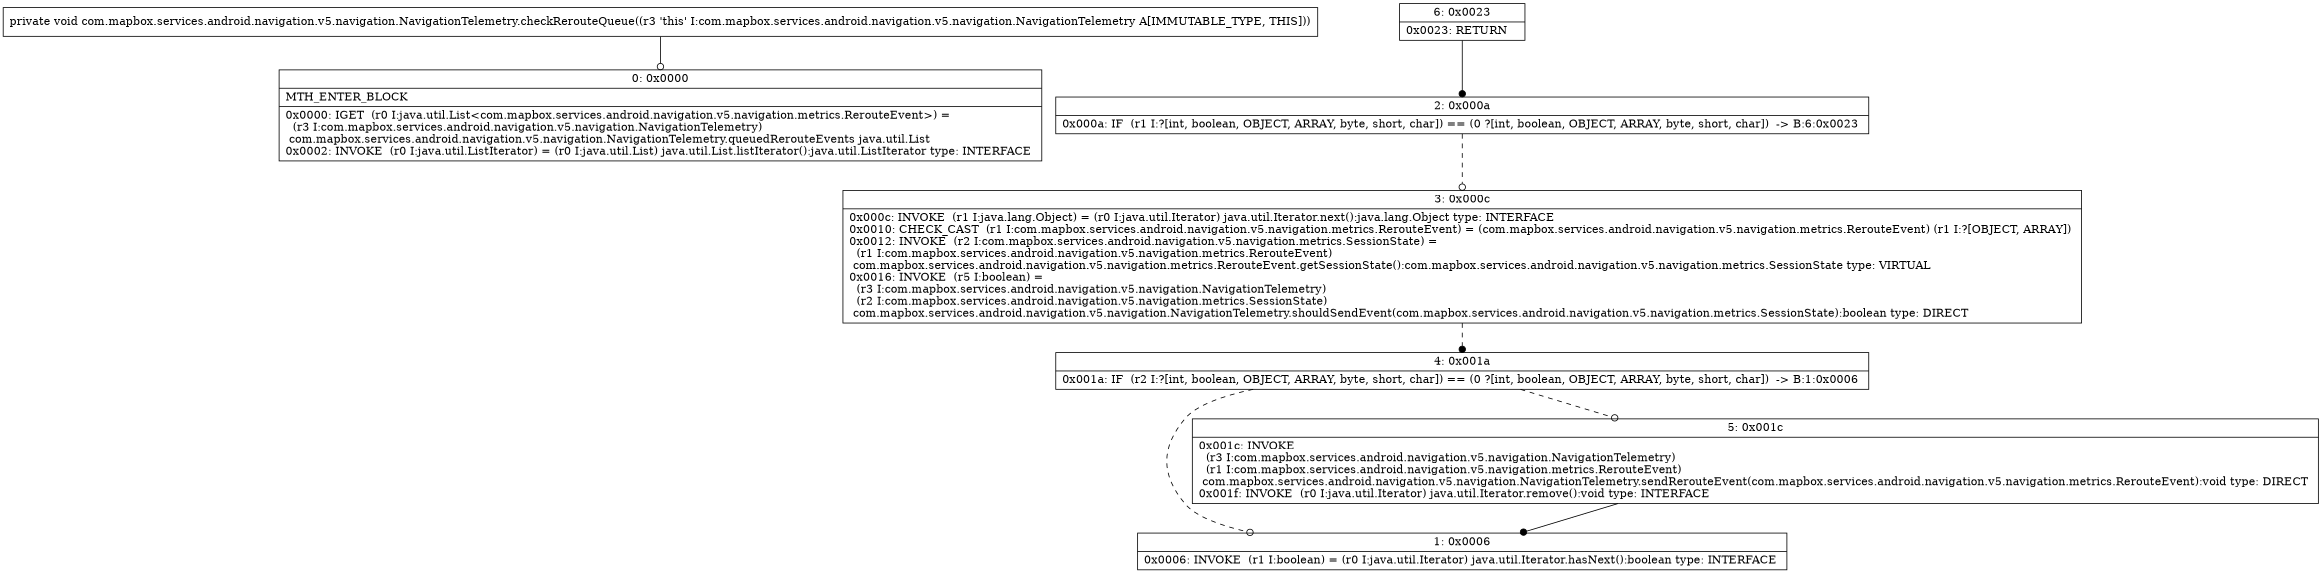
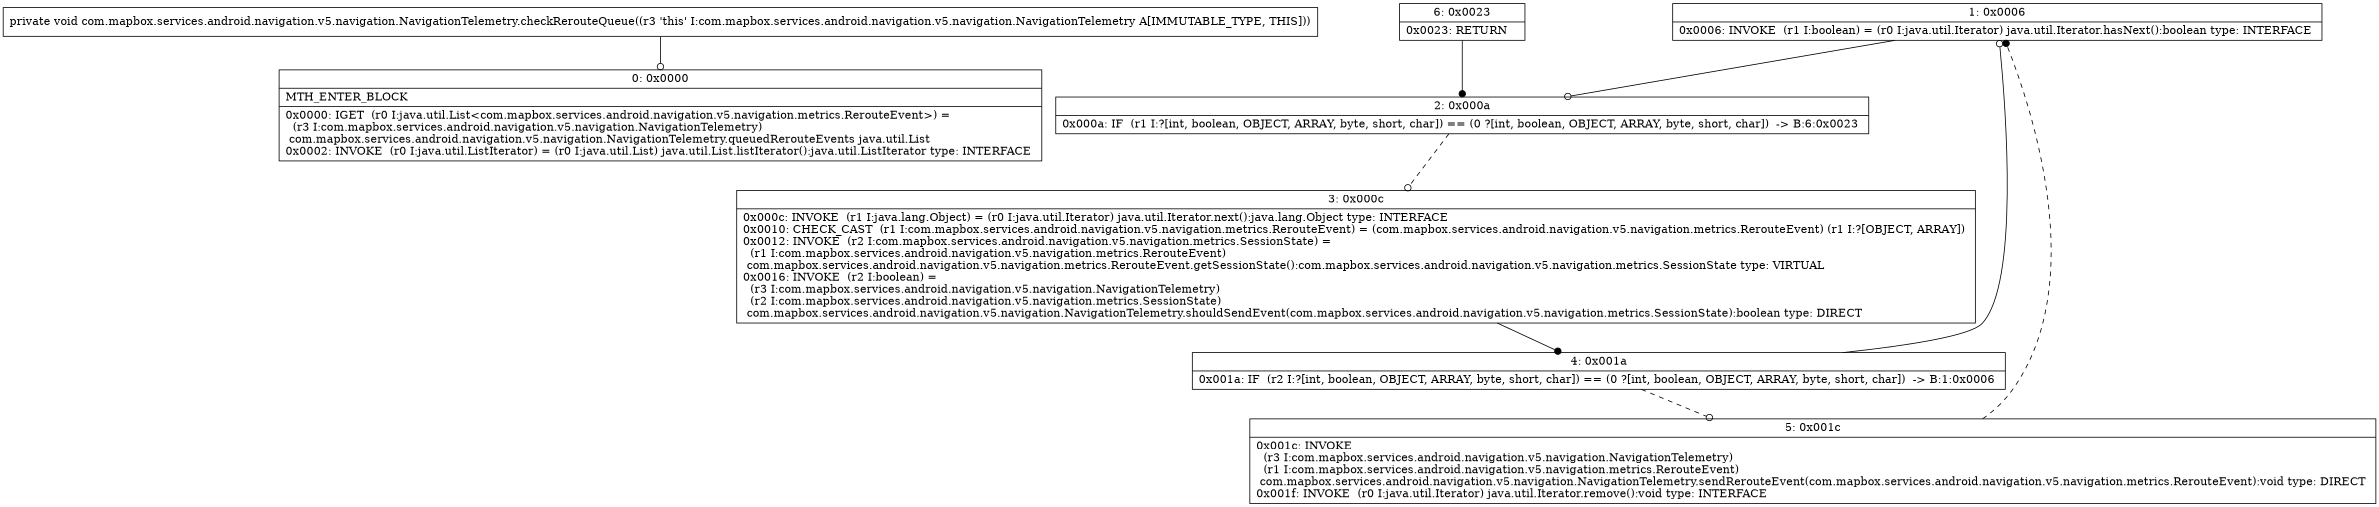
none -> (1733, 68)
(948, 278) -> (842, 278)
(1462, 335) -> (1526, 336)
(1167, 458) -> (2003, 259)
(1572, 517) -> (2051, 240)
